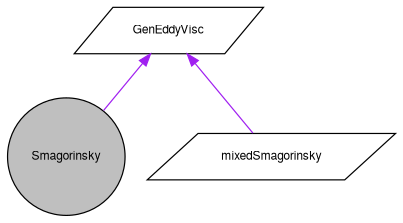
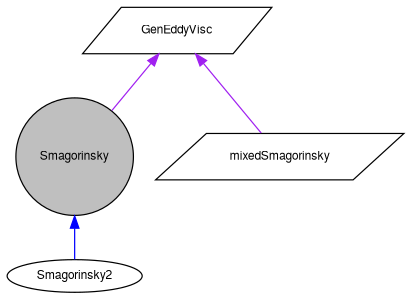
none -> (75, 276)
